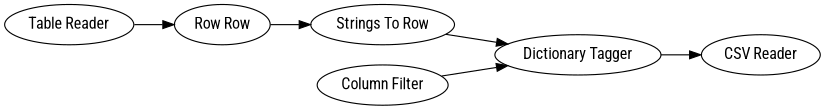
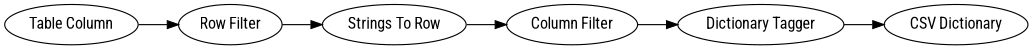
(69, 25) -> (71, 25)
(222, 25) -> (230, 25)
(471, 38) -> (481, 25)
(761, 55) -> (956, 25)
